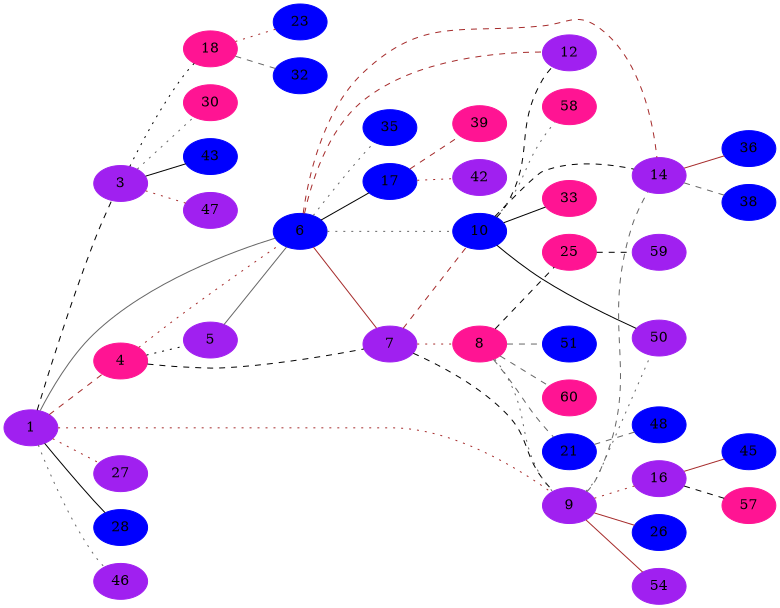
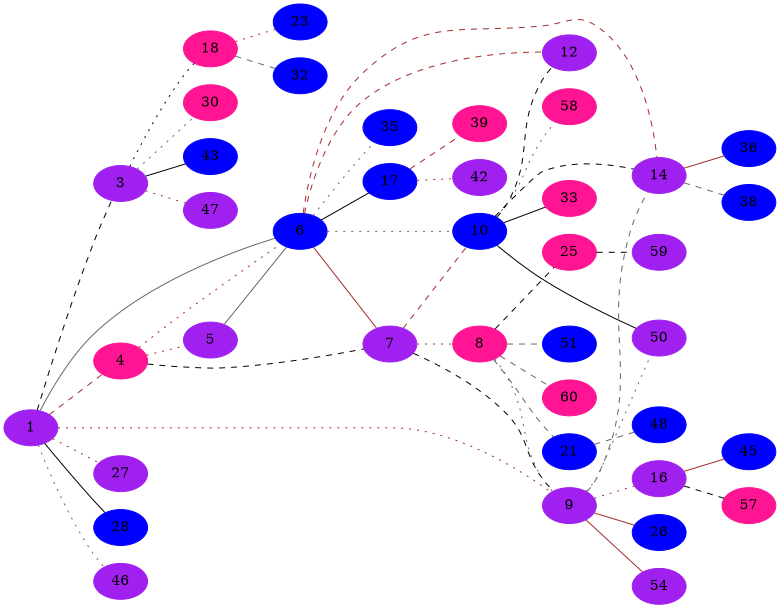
(166, 350) -> (166, 350)
